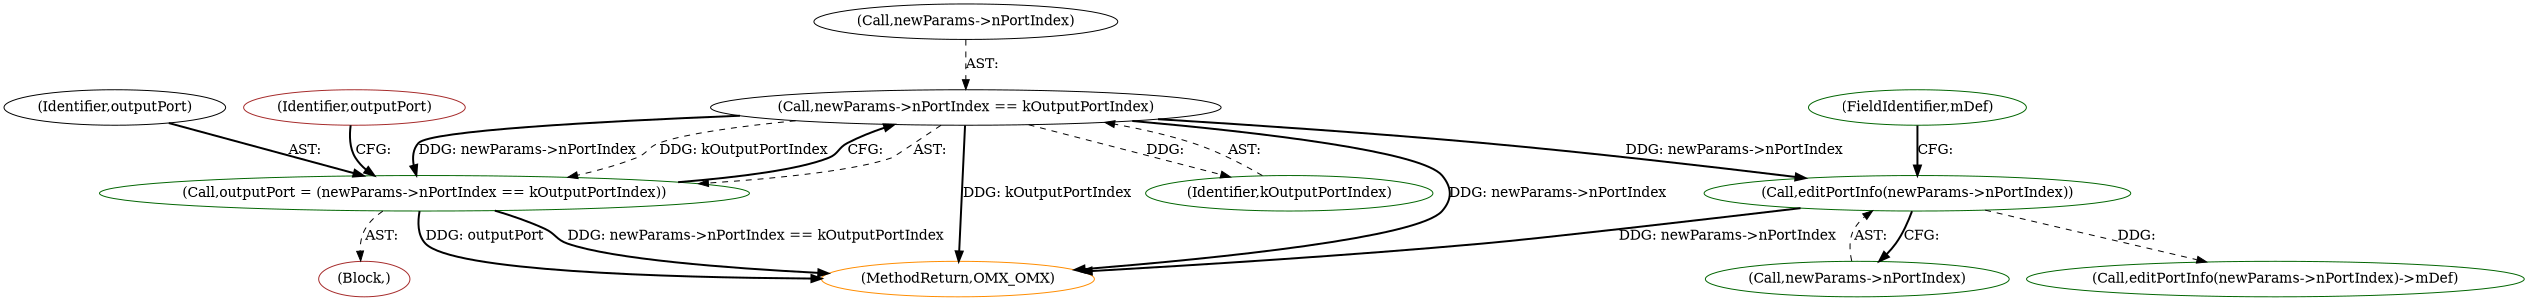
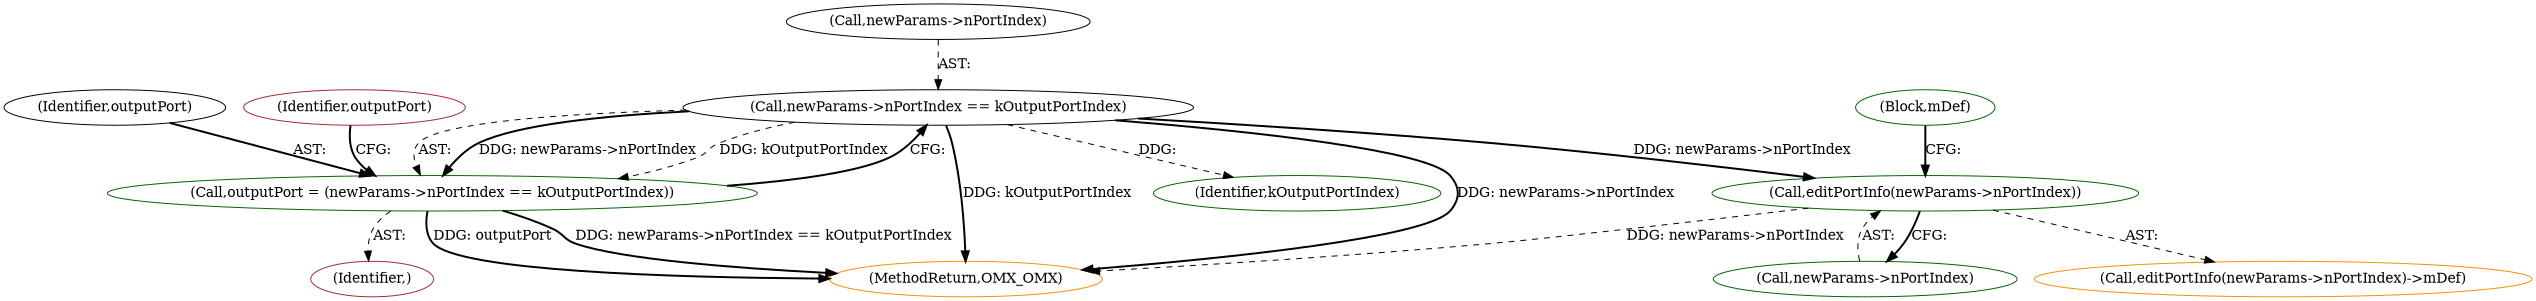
(1917, 107) -> (1925, 107)
(1191, 143) -> none
(2139, 236) -> (2144, 236)
(1447, 247) -> (1455, 247)
(364, 279) -> (372, 279)
(2275, 279) -> (2283, 279)
